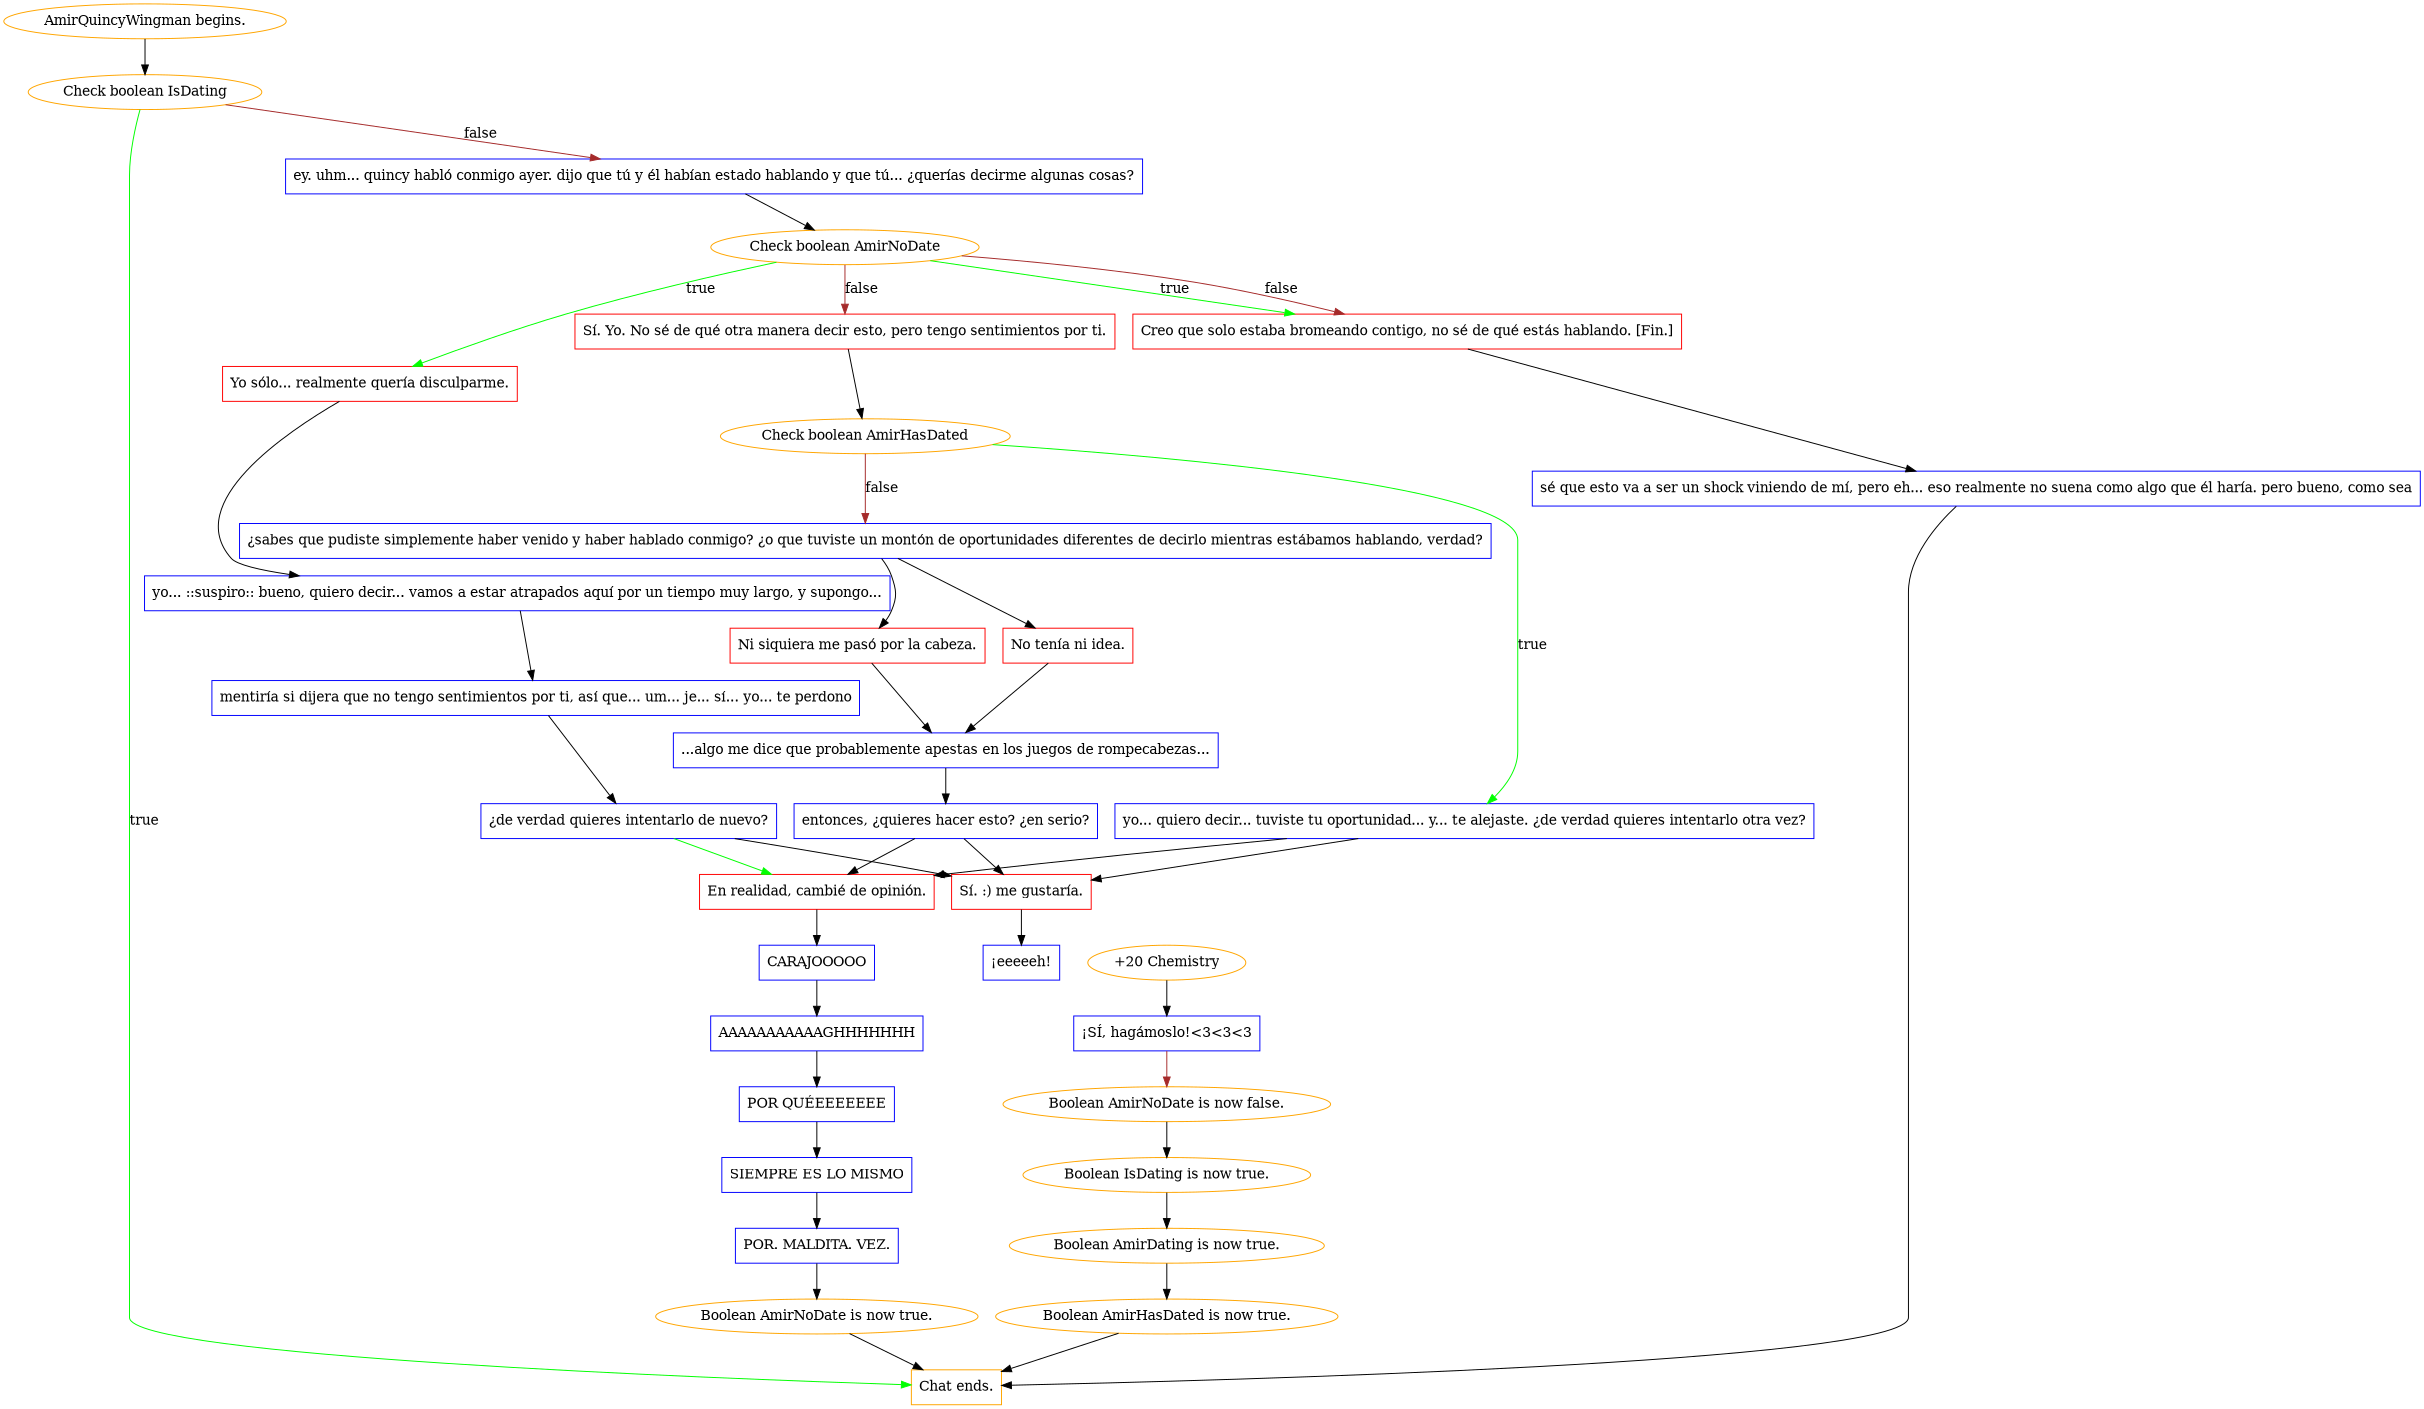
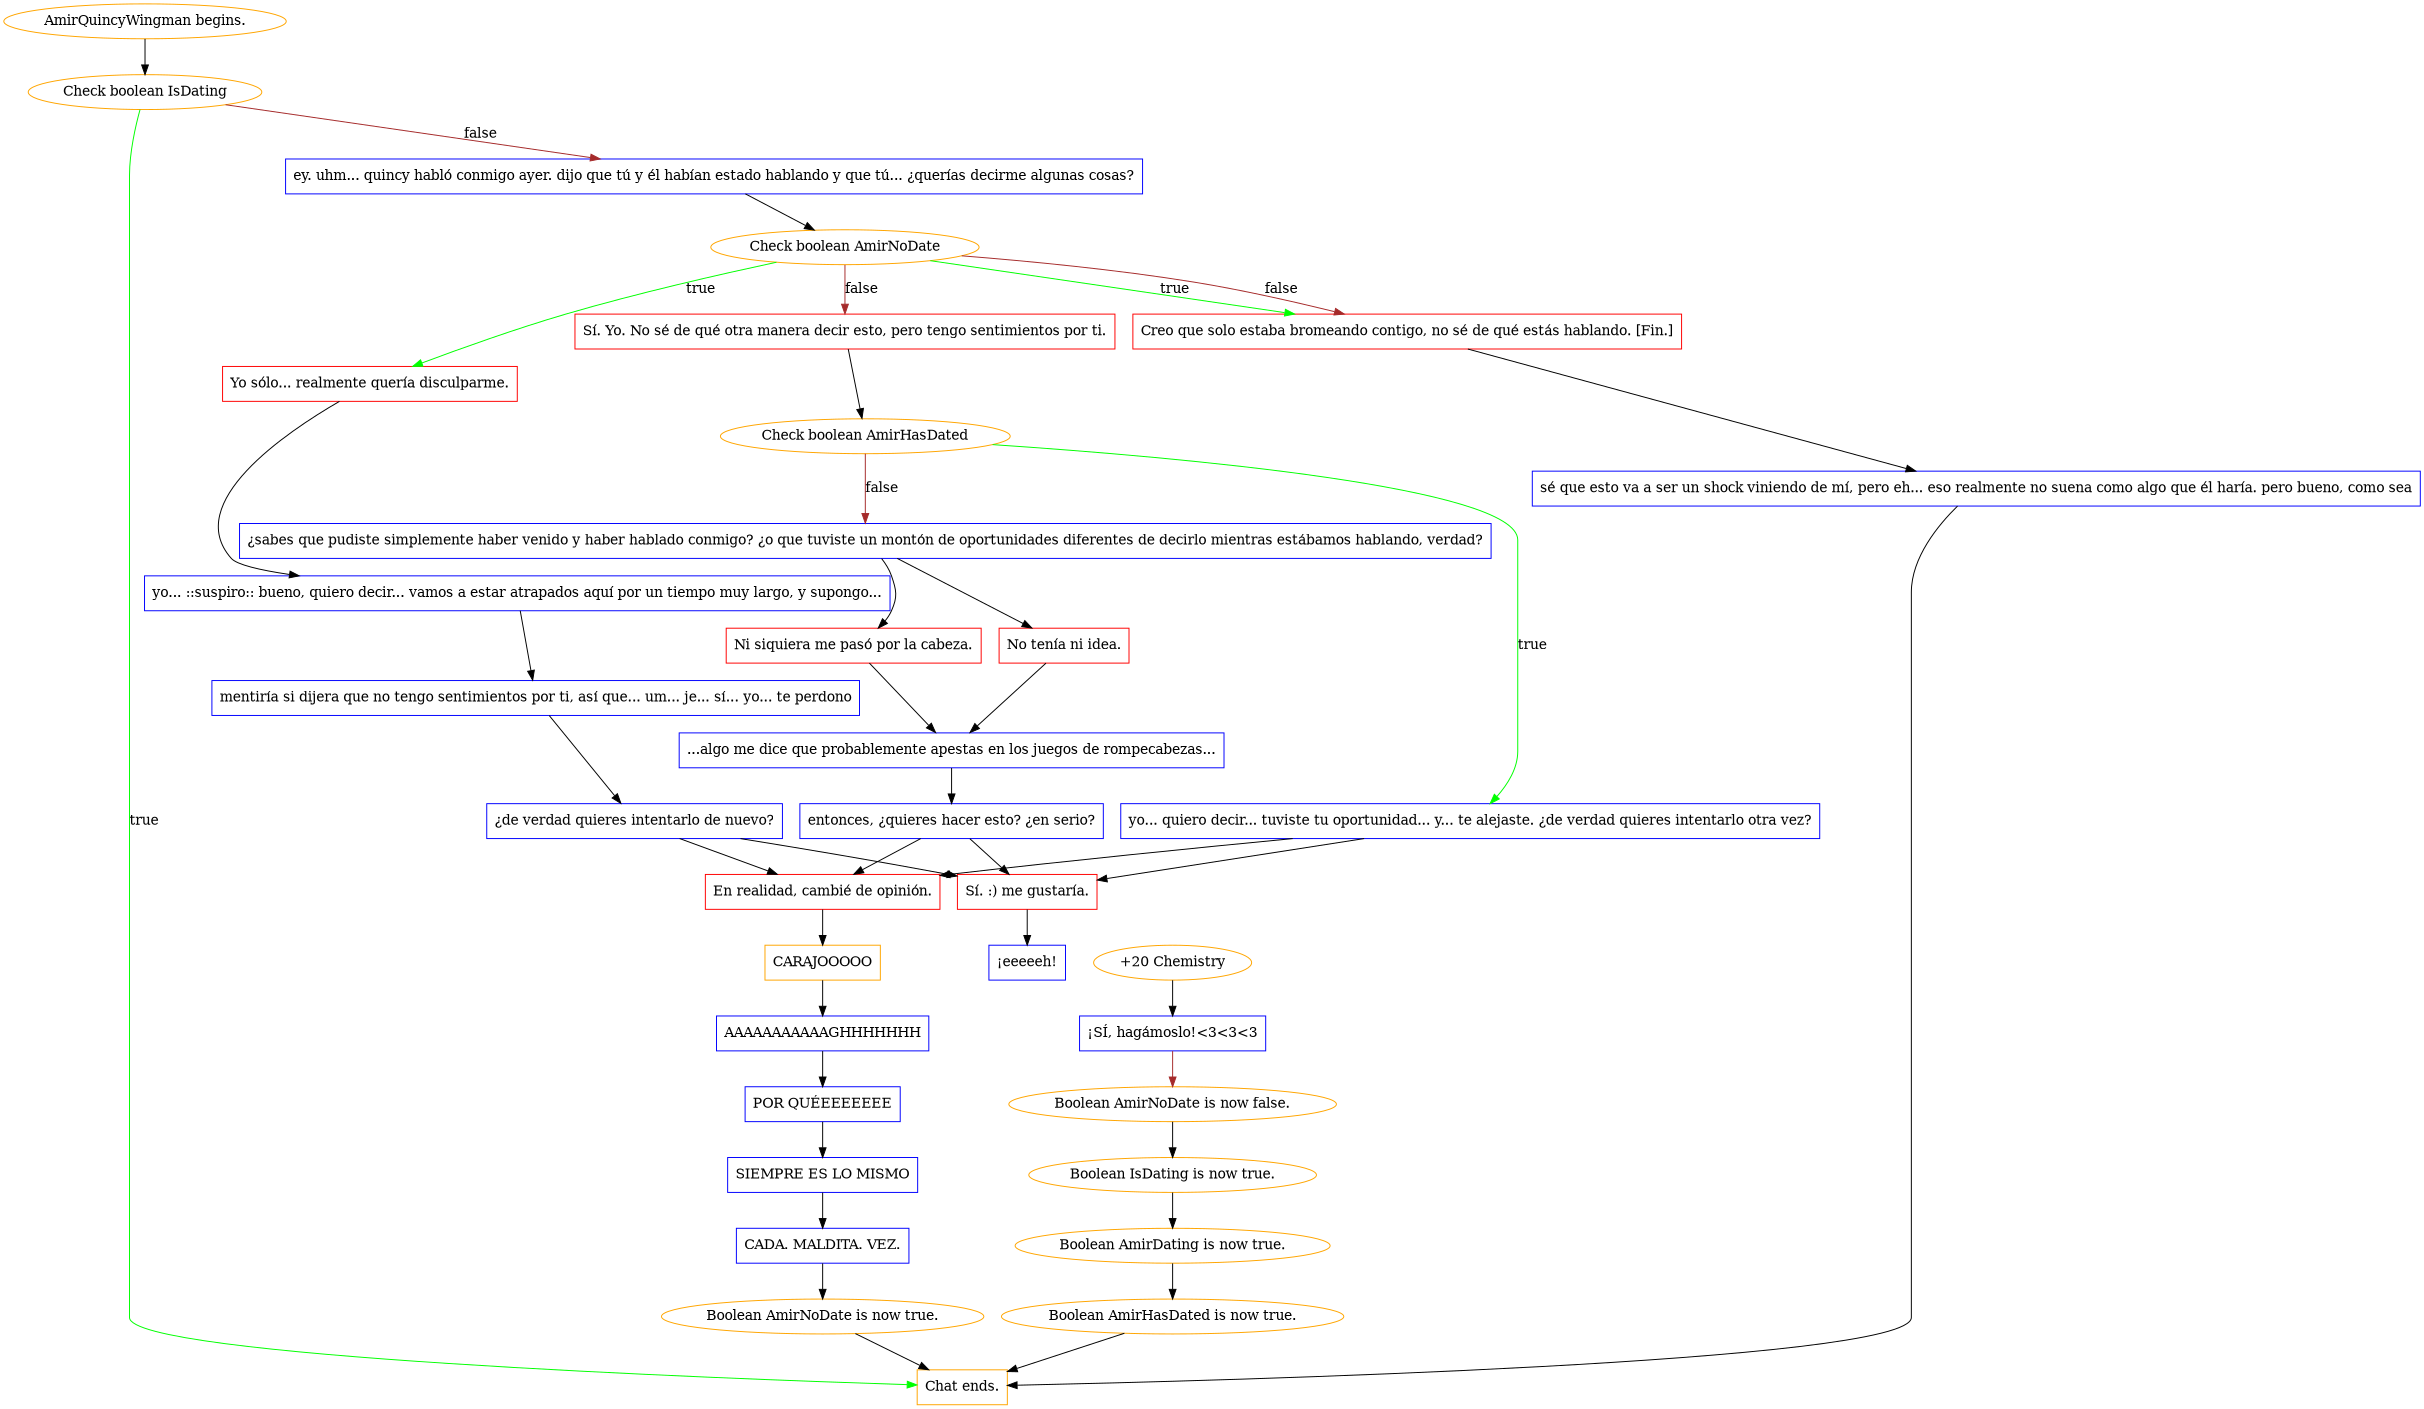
(718, 855) -> (724, 855)
(817, 963) -> (823, 963)
(817, 1246) -> (823, 1246)
